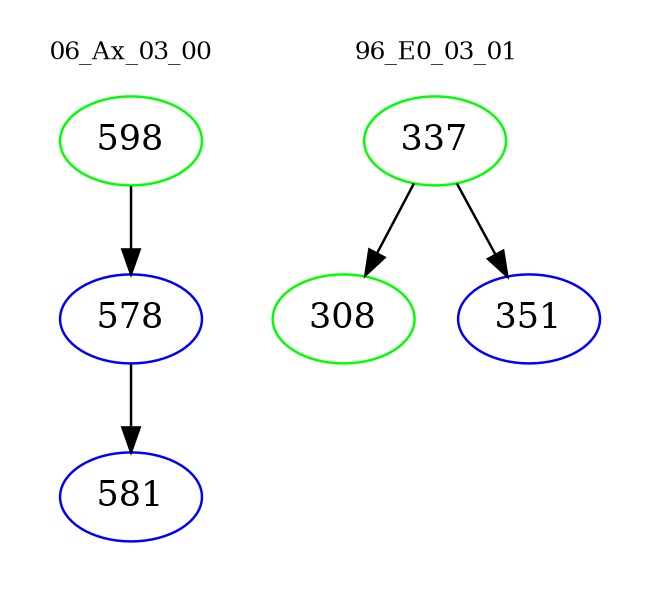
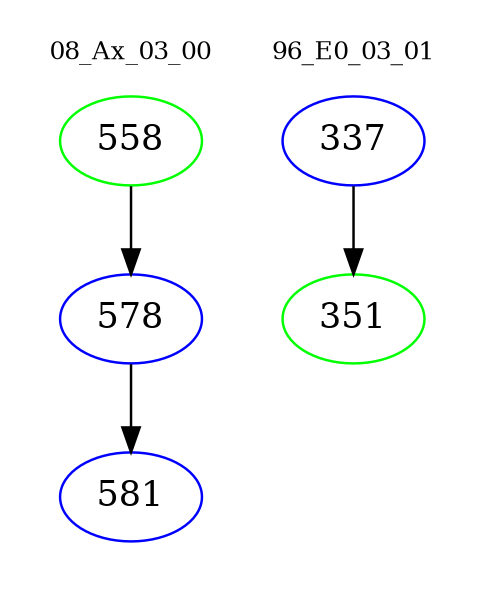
(131, 53) -> (131, 53)
(131, 141) -> (131, 141)
(435, 141) -> (354, 141)
(344, 319) -> none
(529, 319) -> (354, 319)
